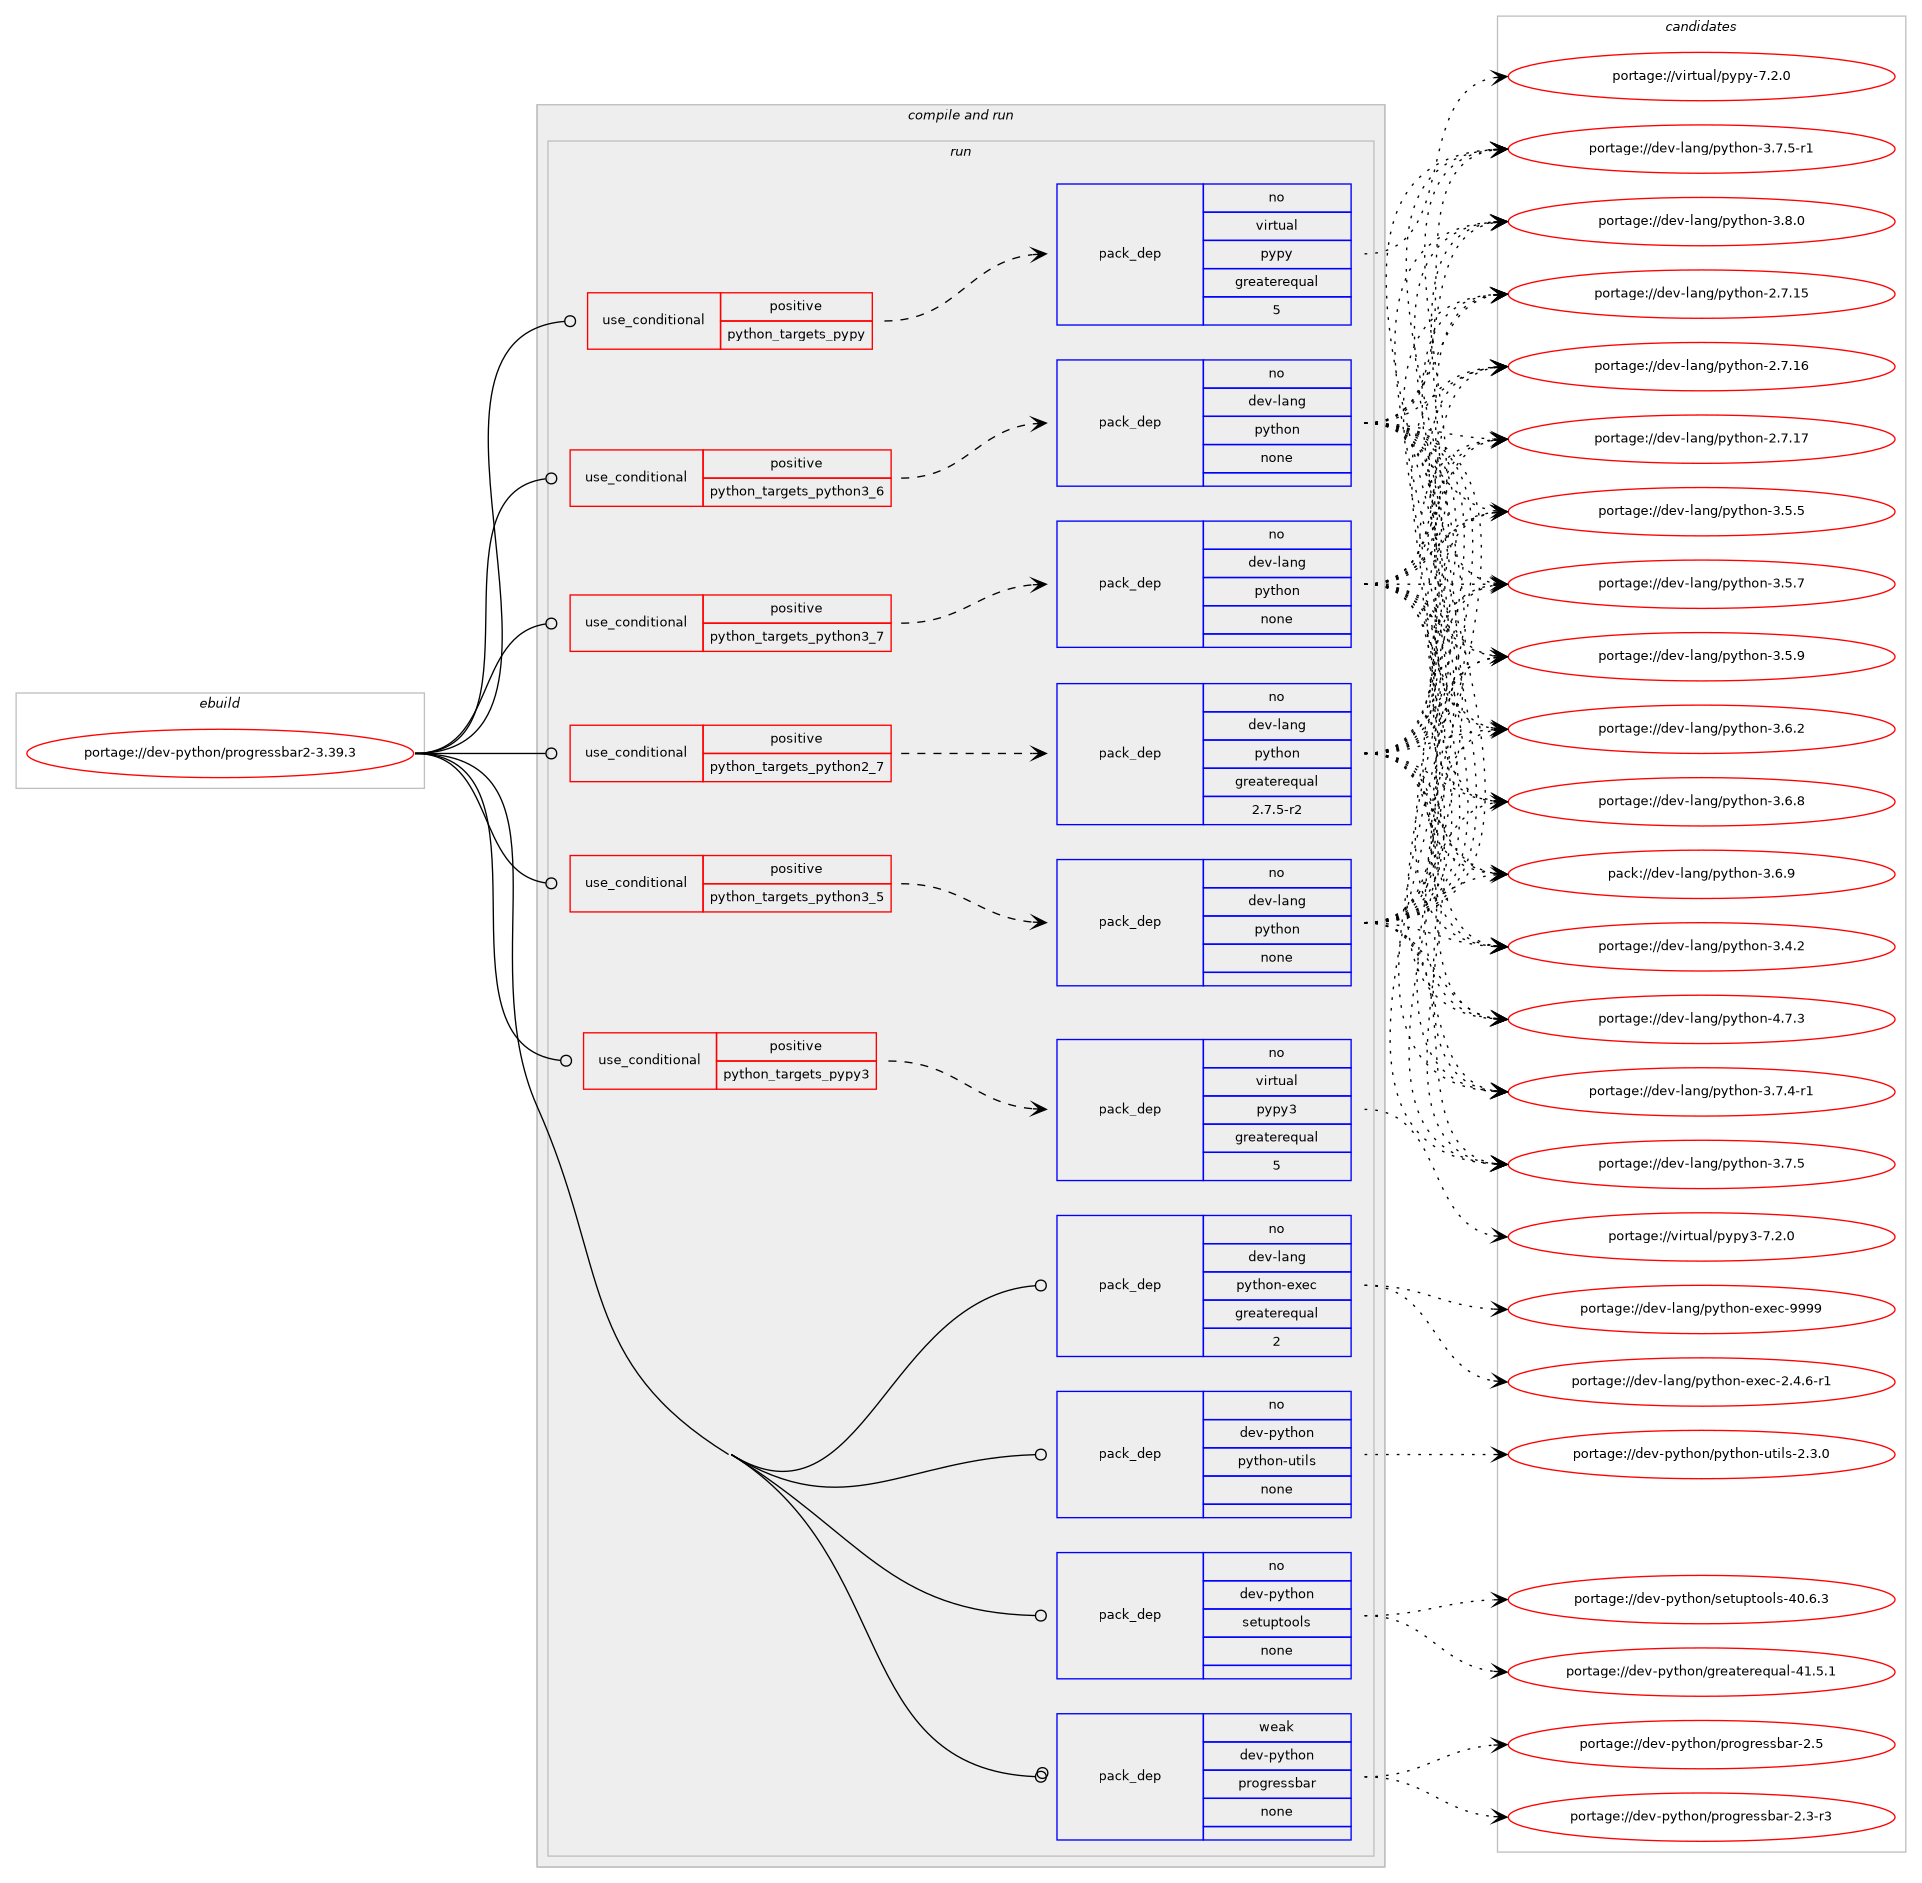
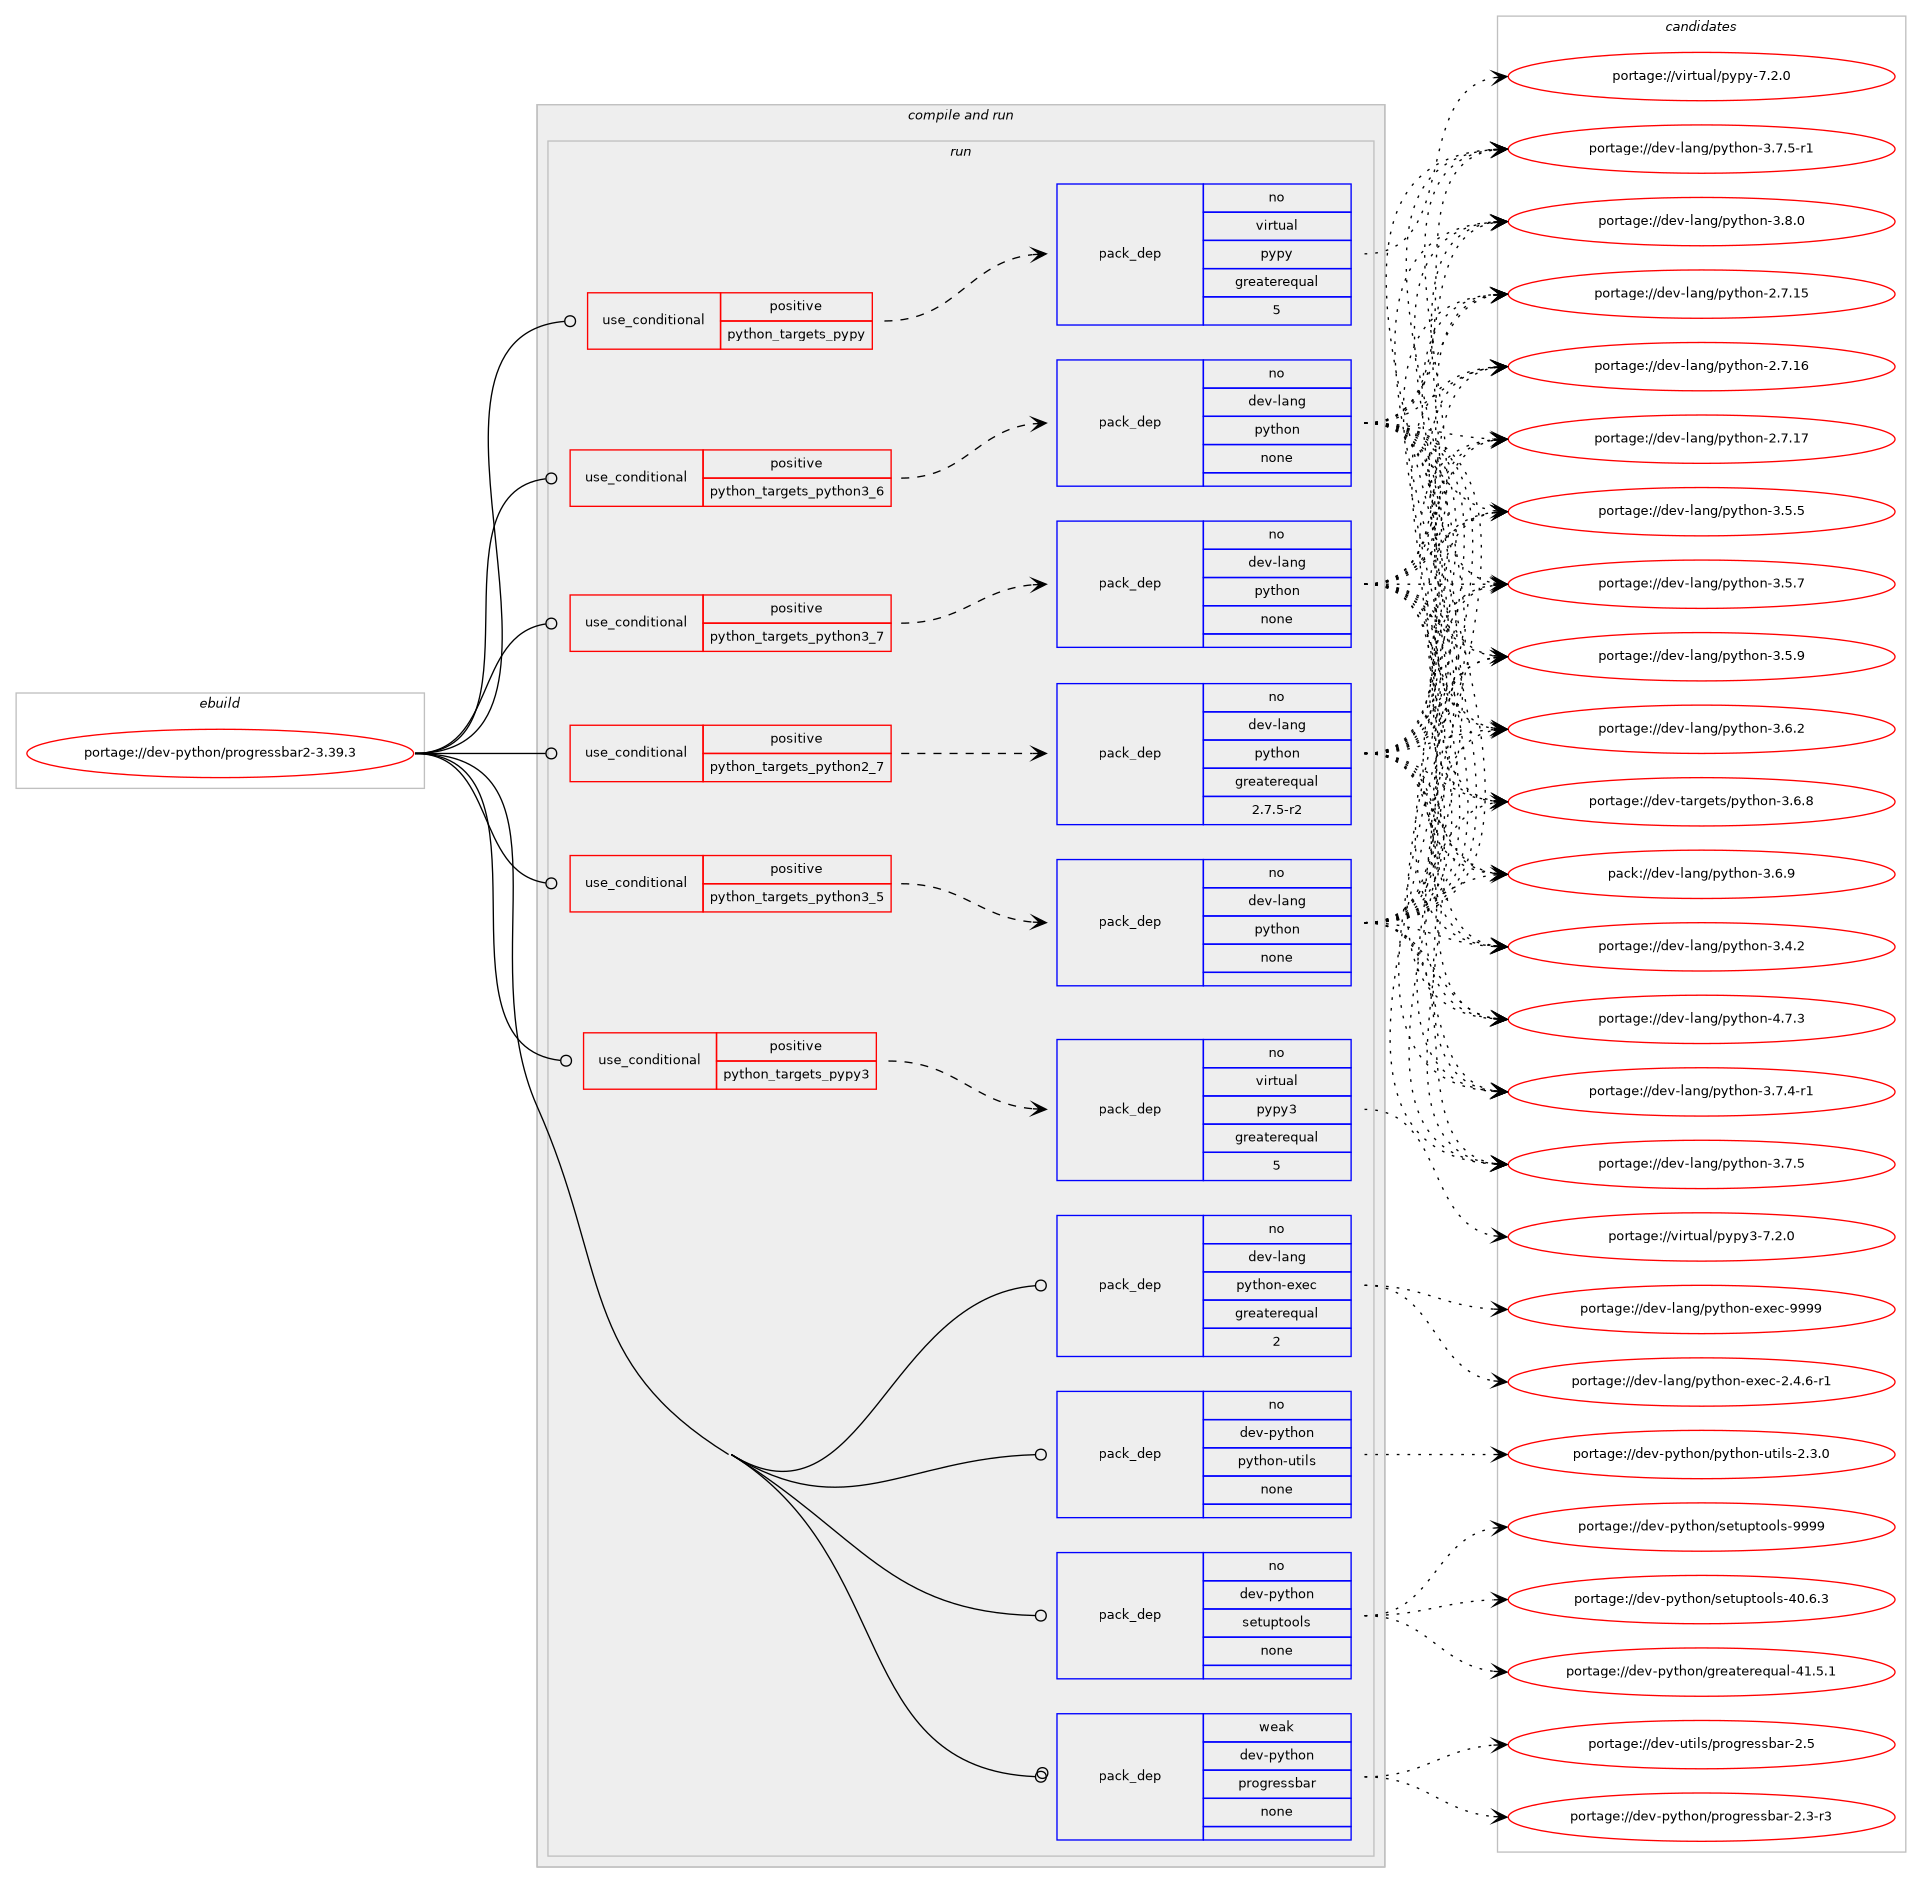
(1702, 802) -> (1702, 802)
none -> (1702, 1527)
(1702, 1745) -> (1702, 1745)
